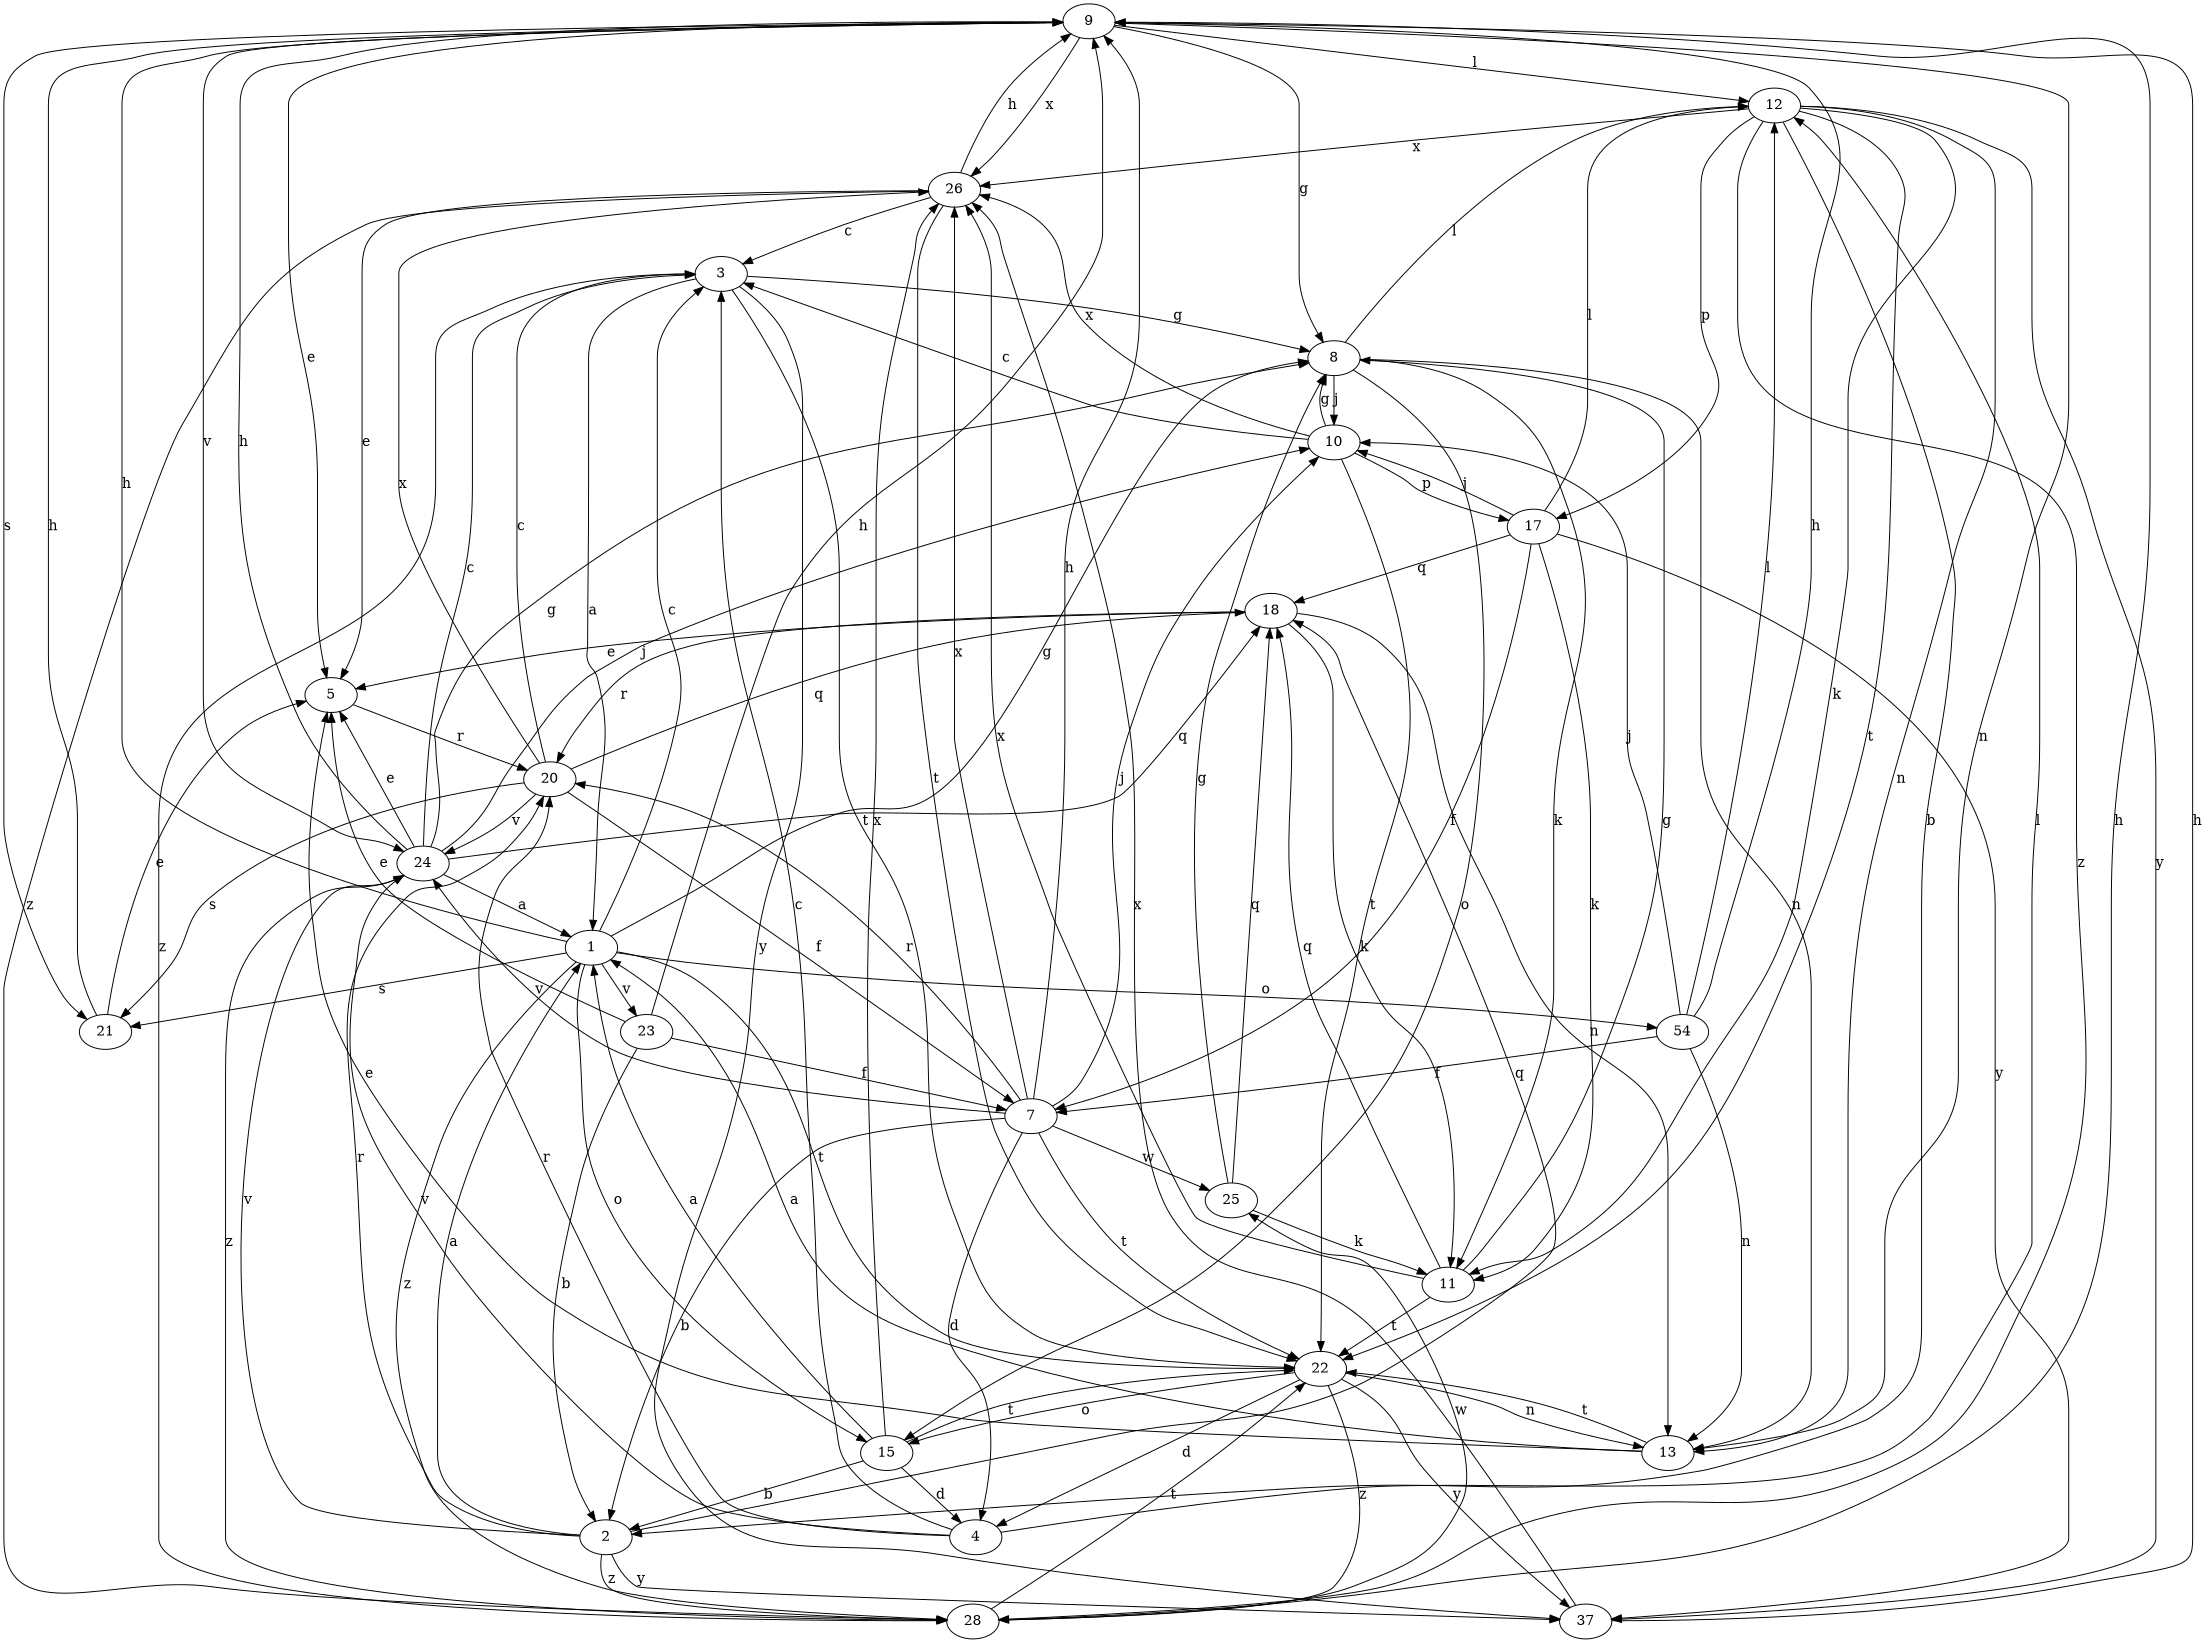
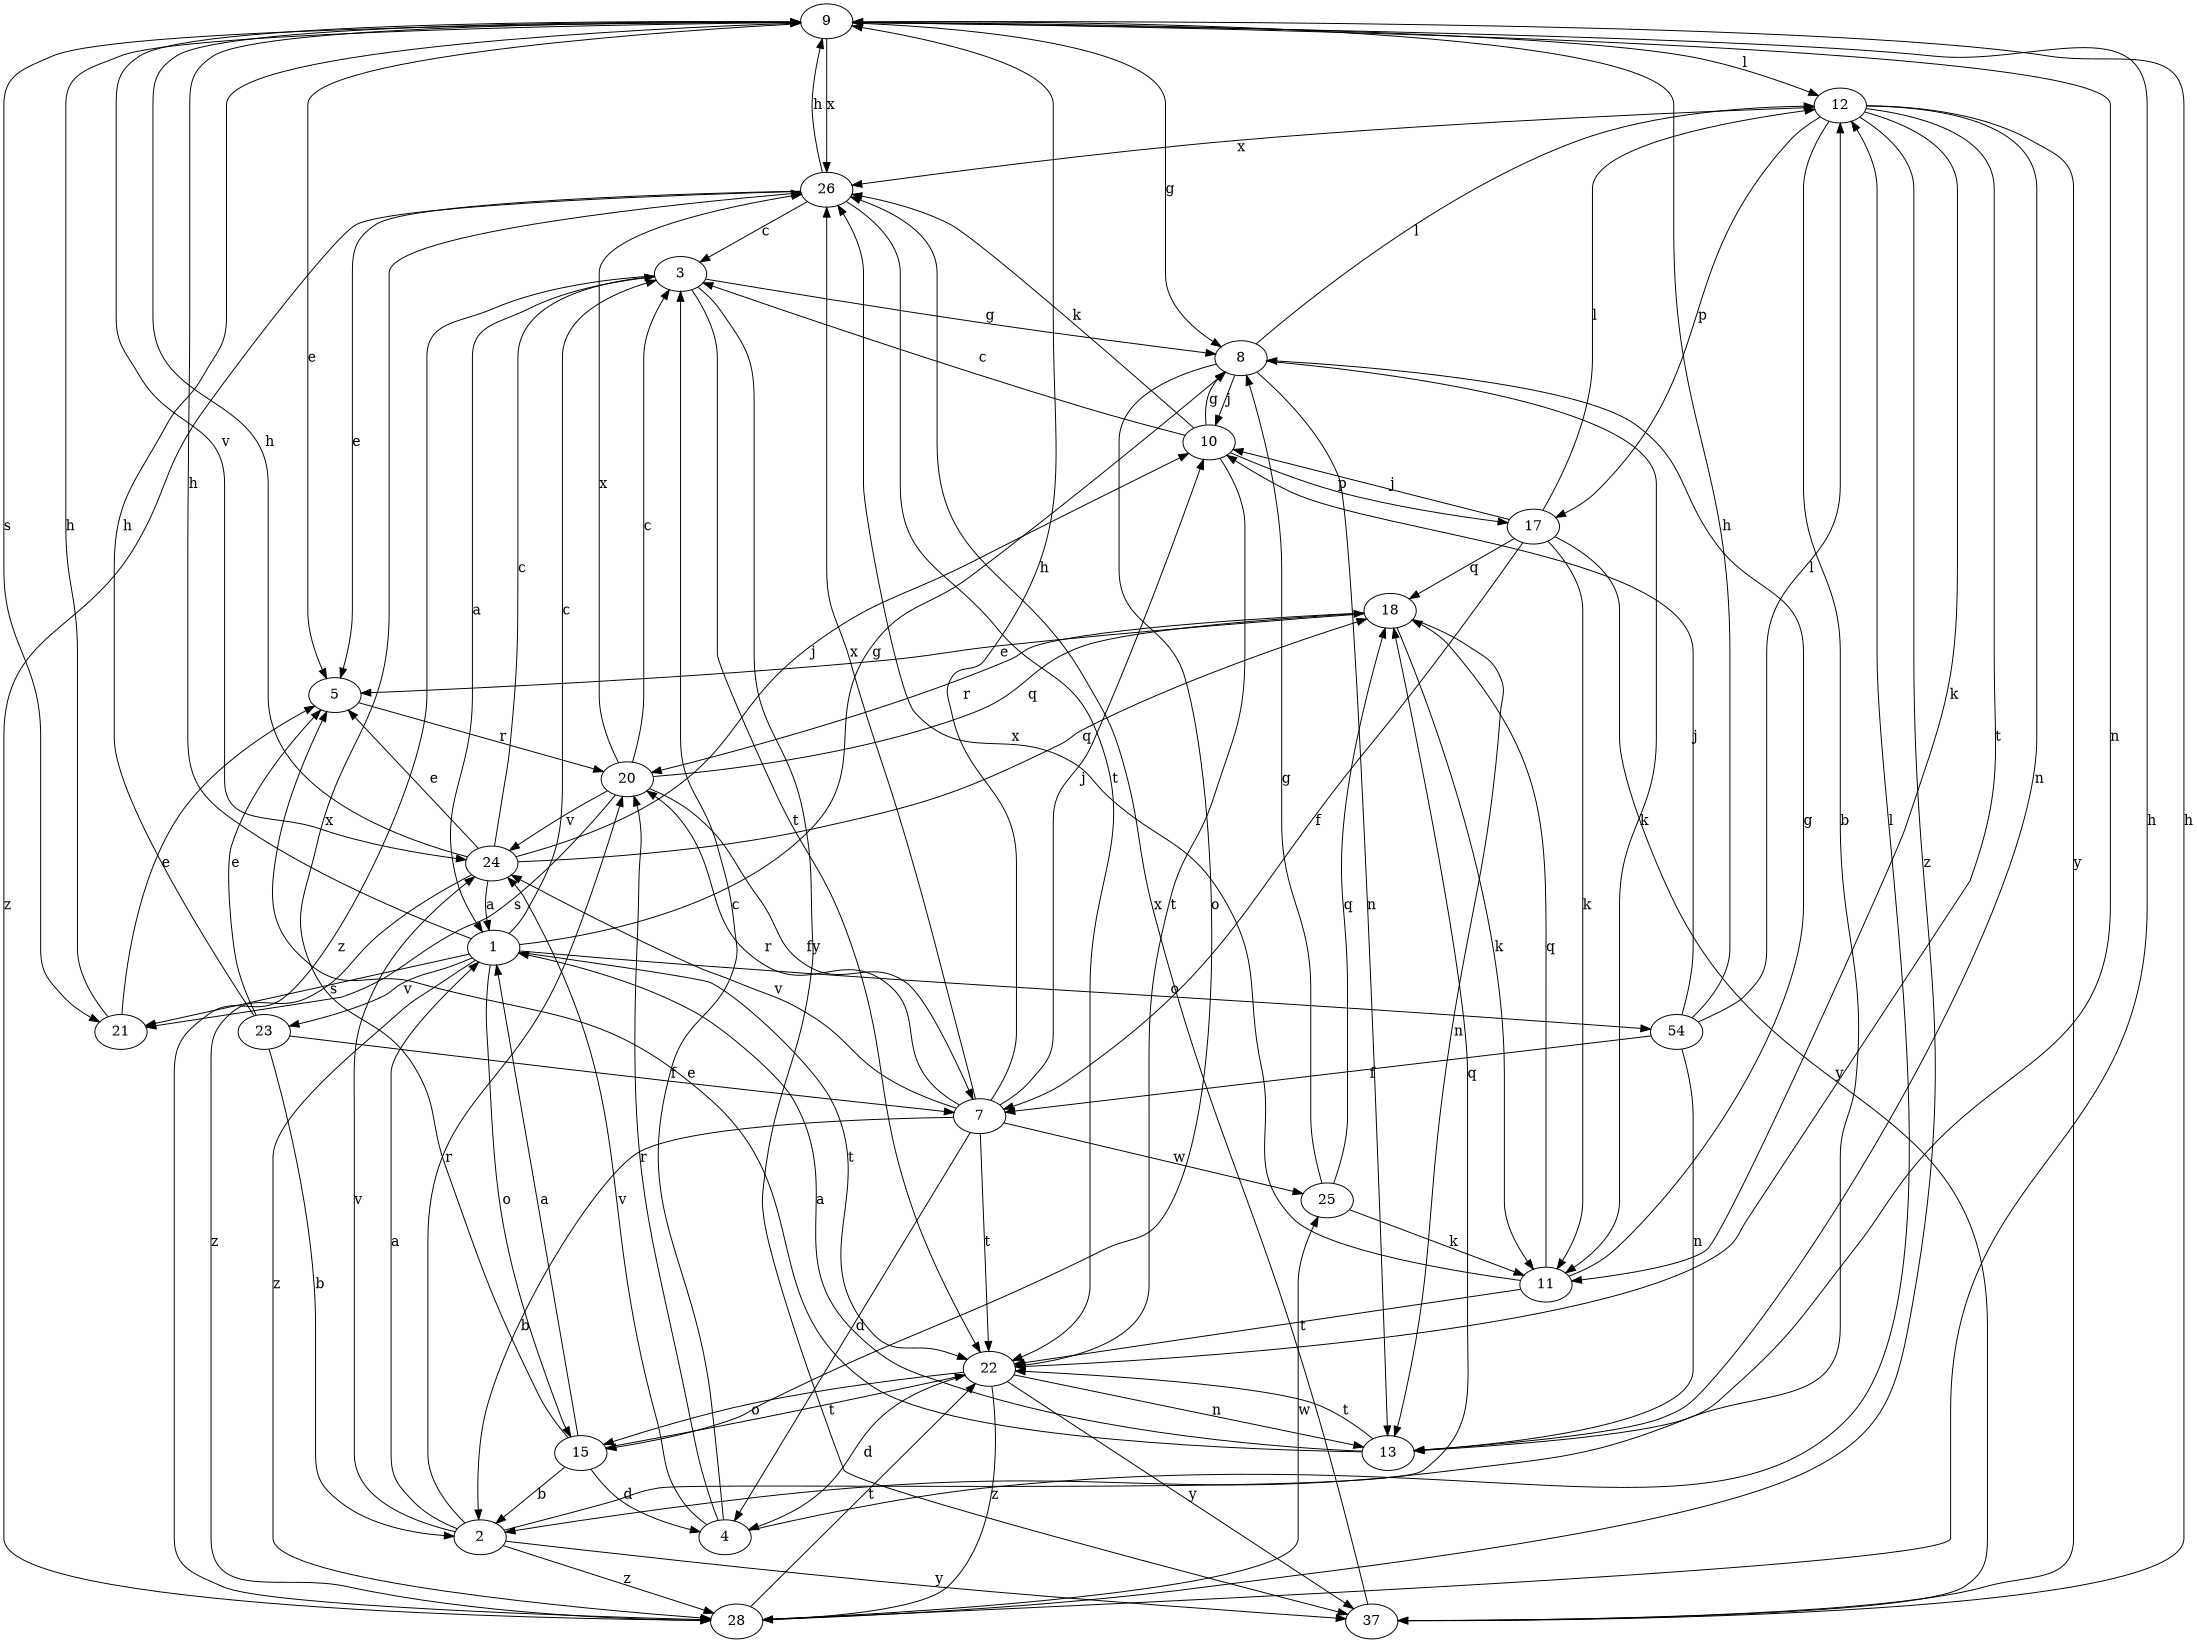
(1090, 316) -> (1077, 316)
(763, 473) -> none
